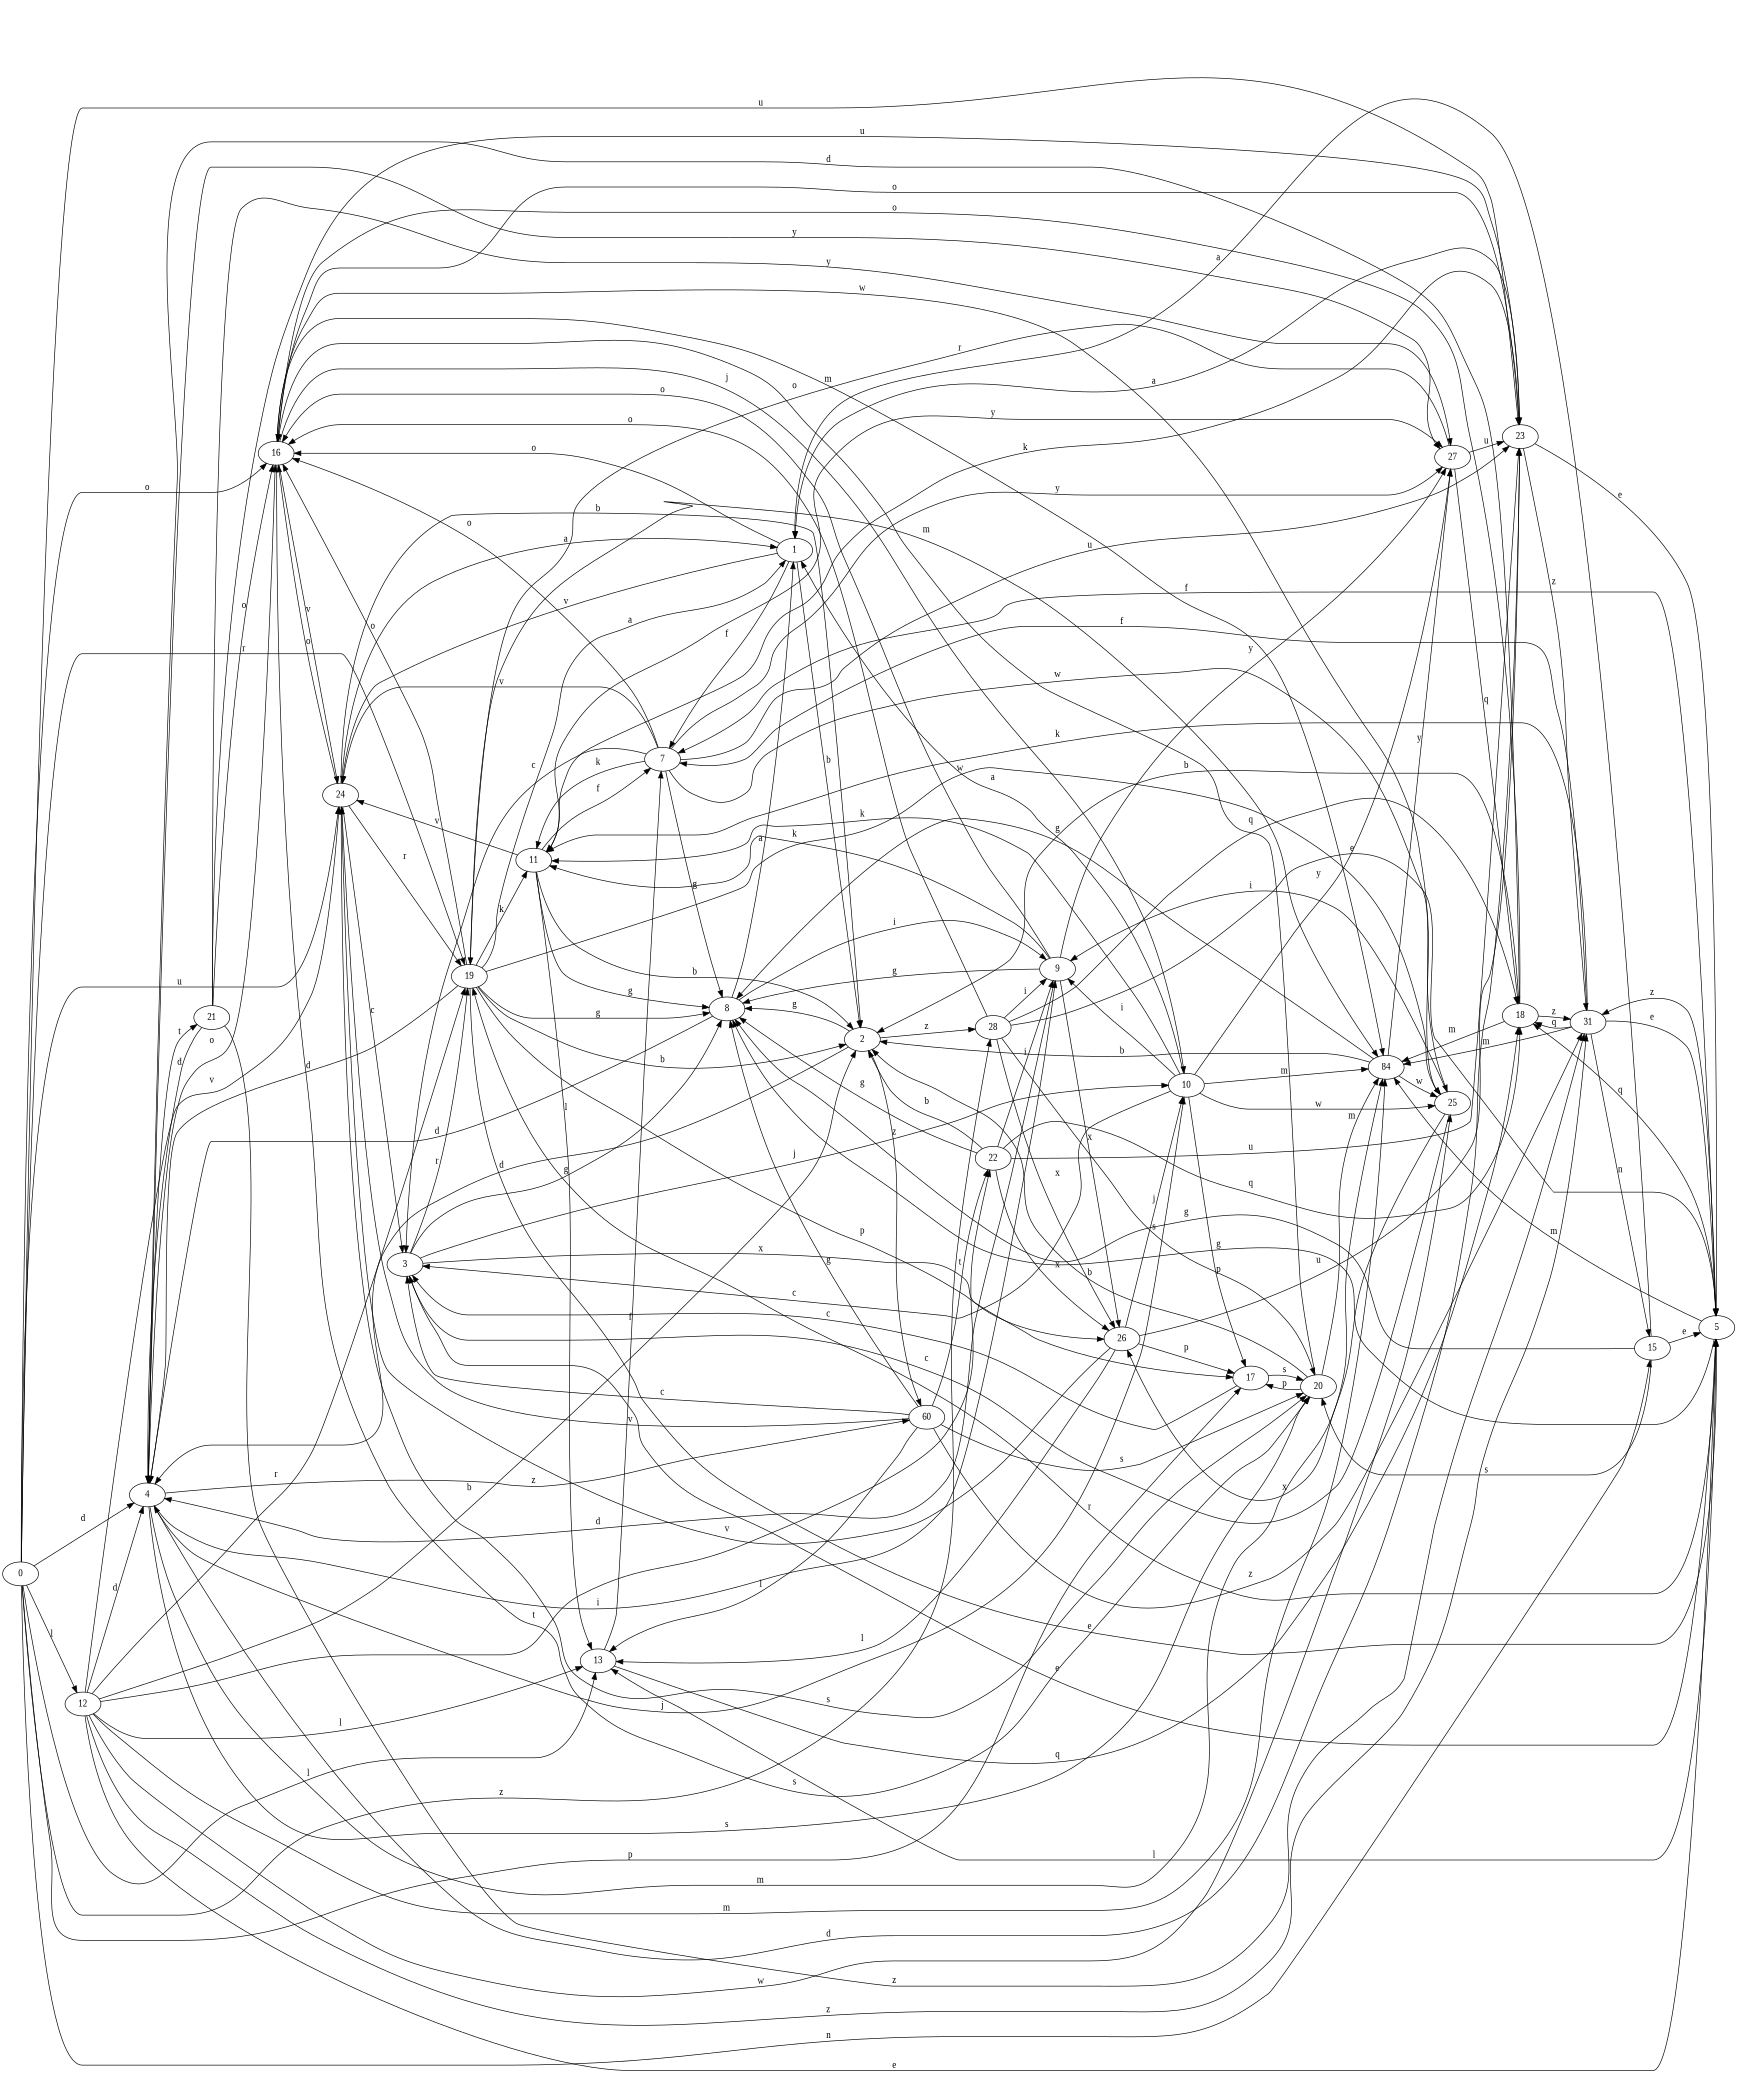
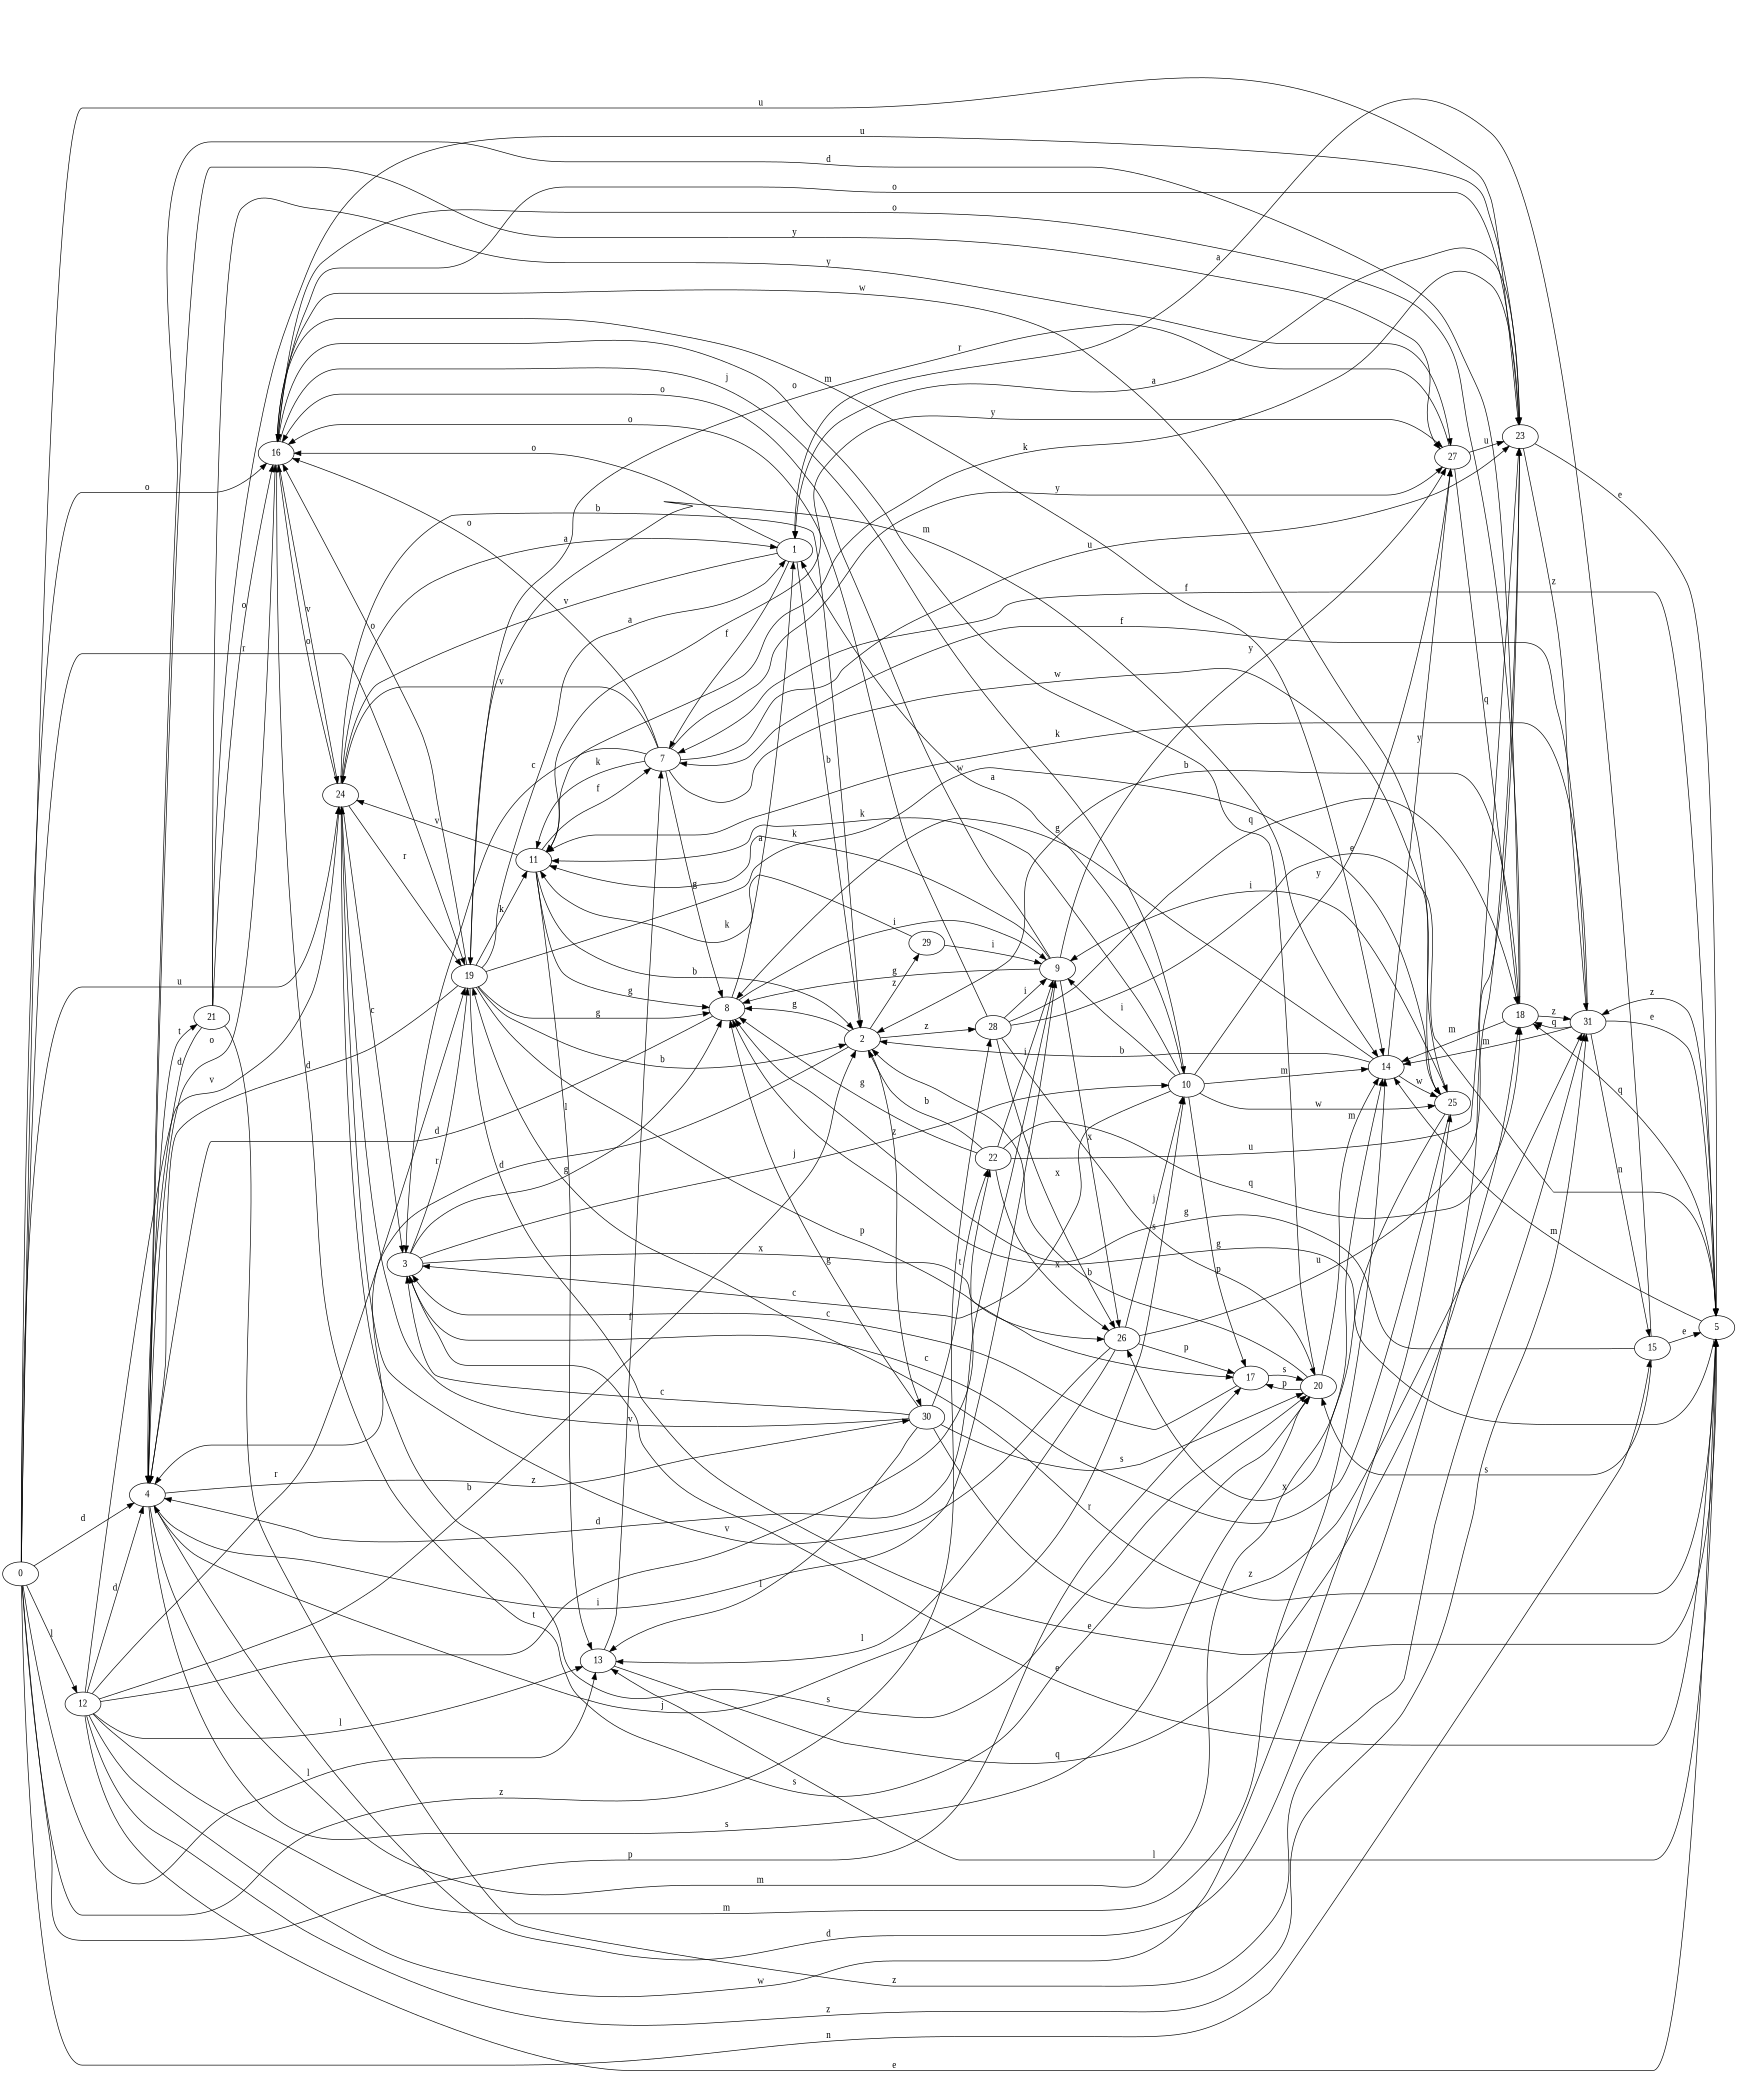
none -> (927, 943)
(1386, 1067) -> (1386, 1067)
(927, 1417) -> (927, 1417)
